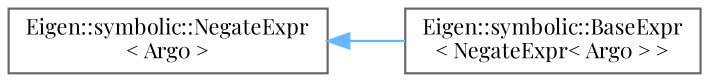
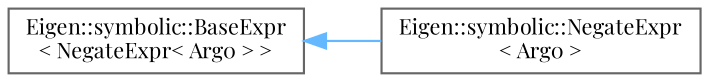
(377, 41) -> (354, 41)
